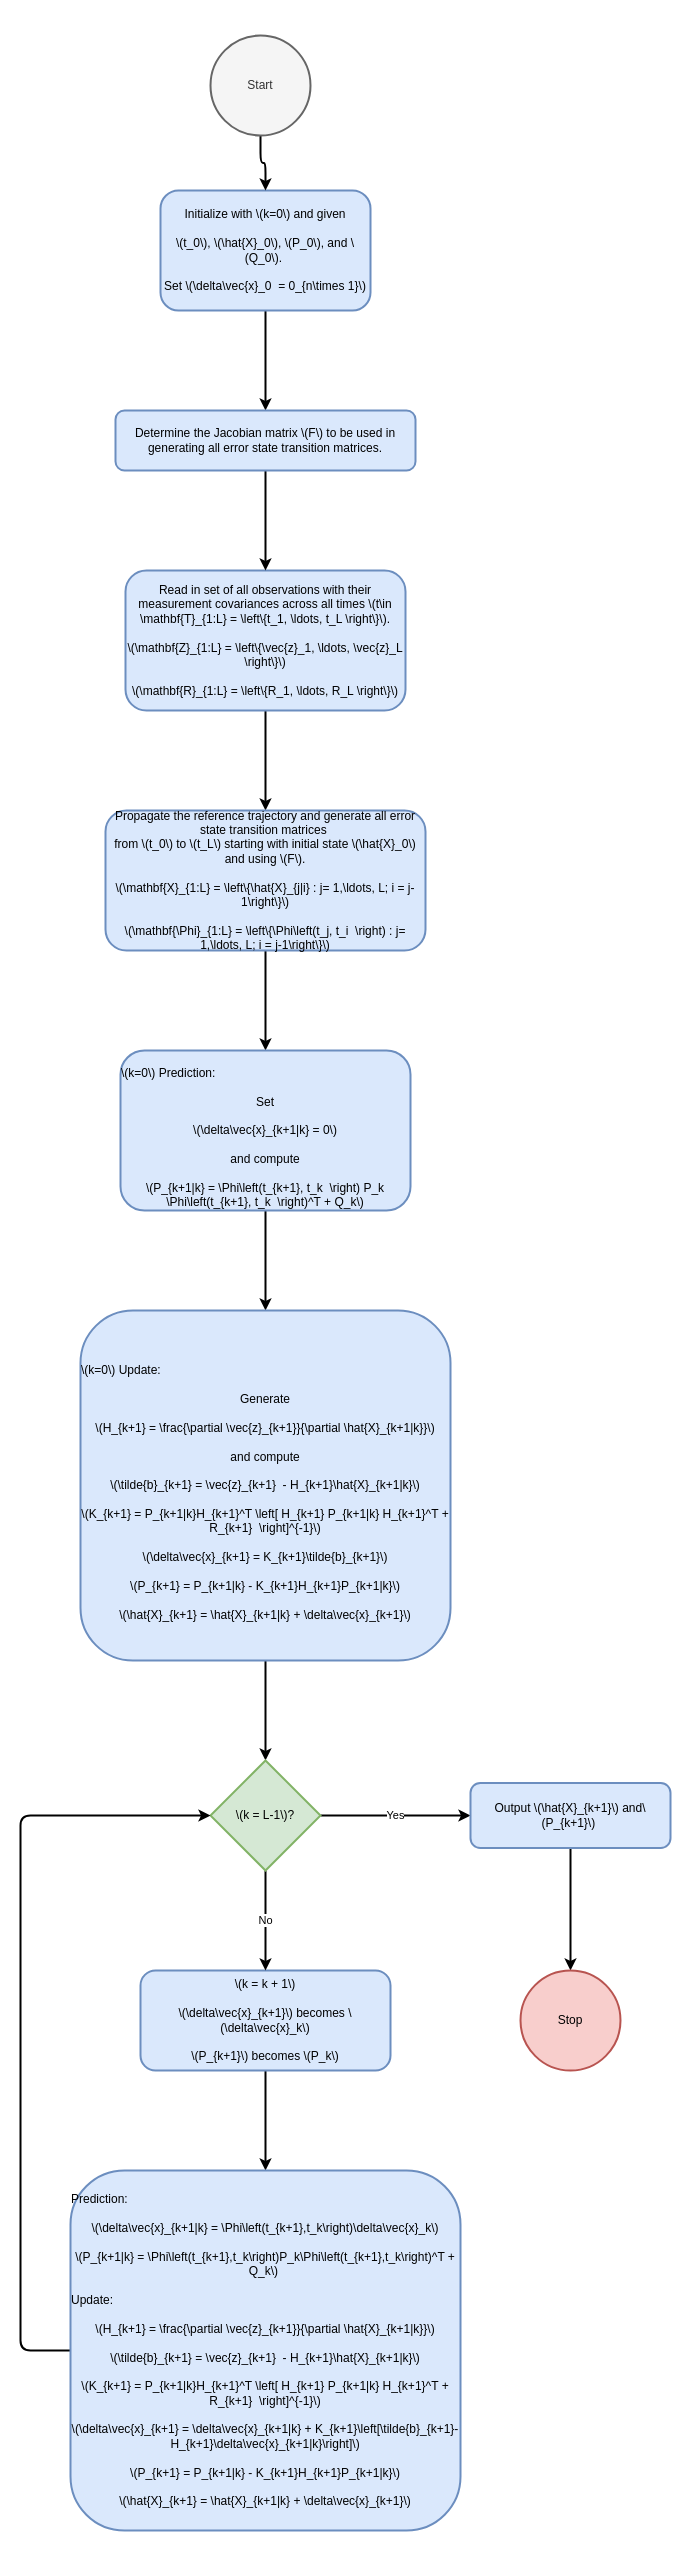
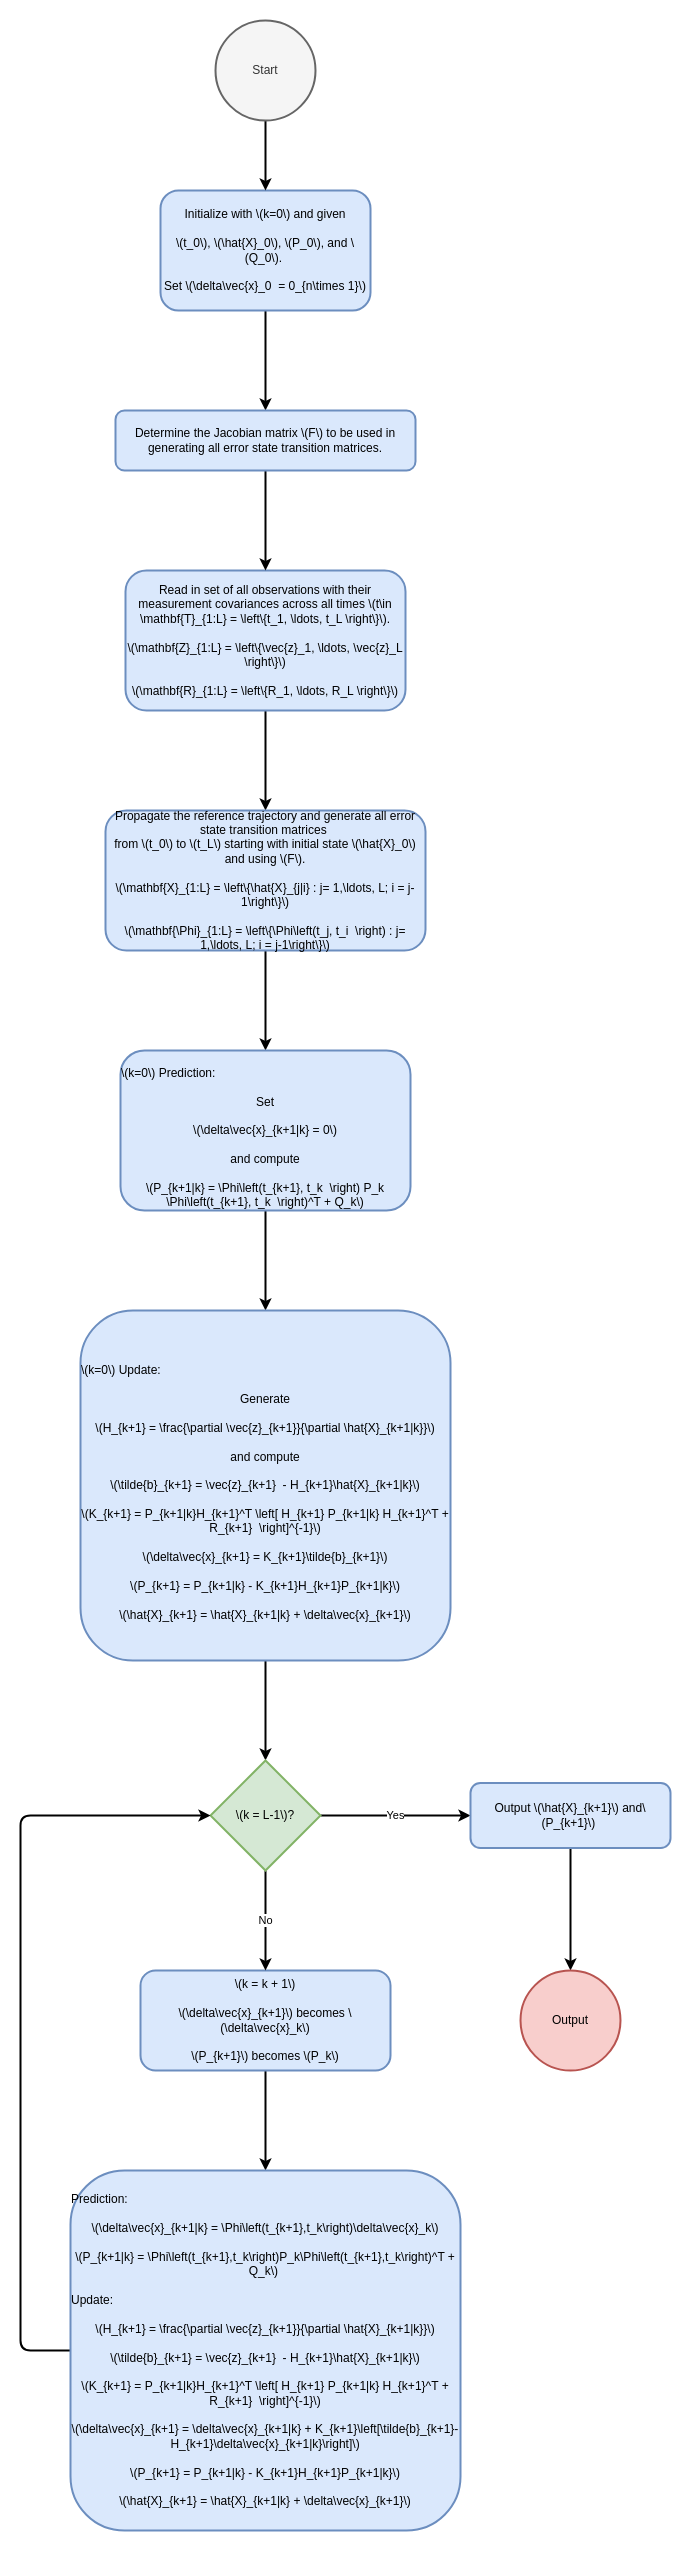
(261, 86) -> (266, 71)
(571, 2021) -> (571, 2021)
